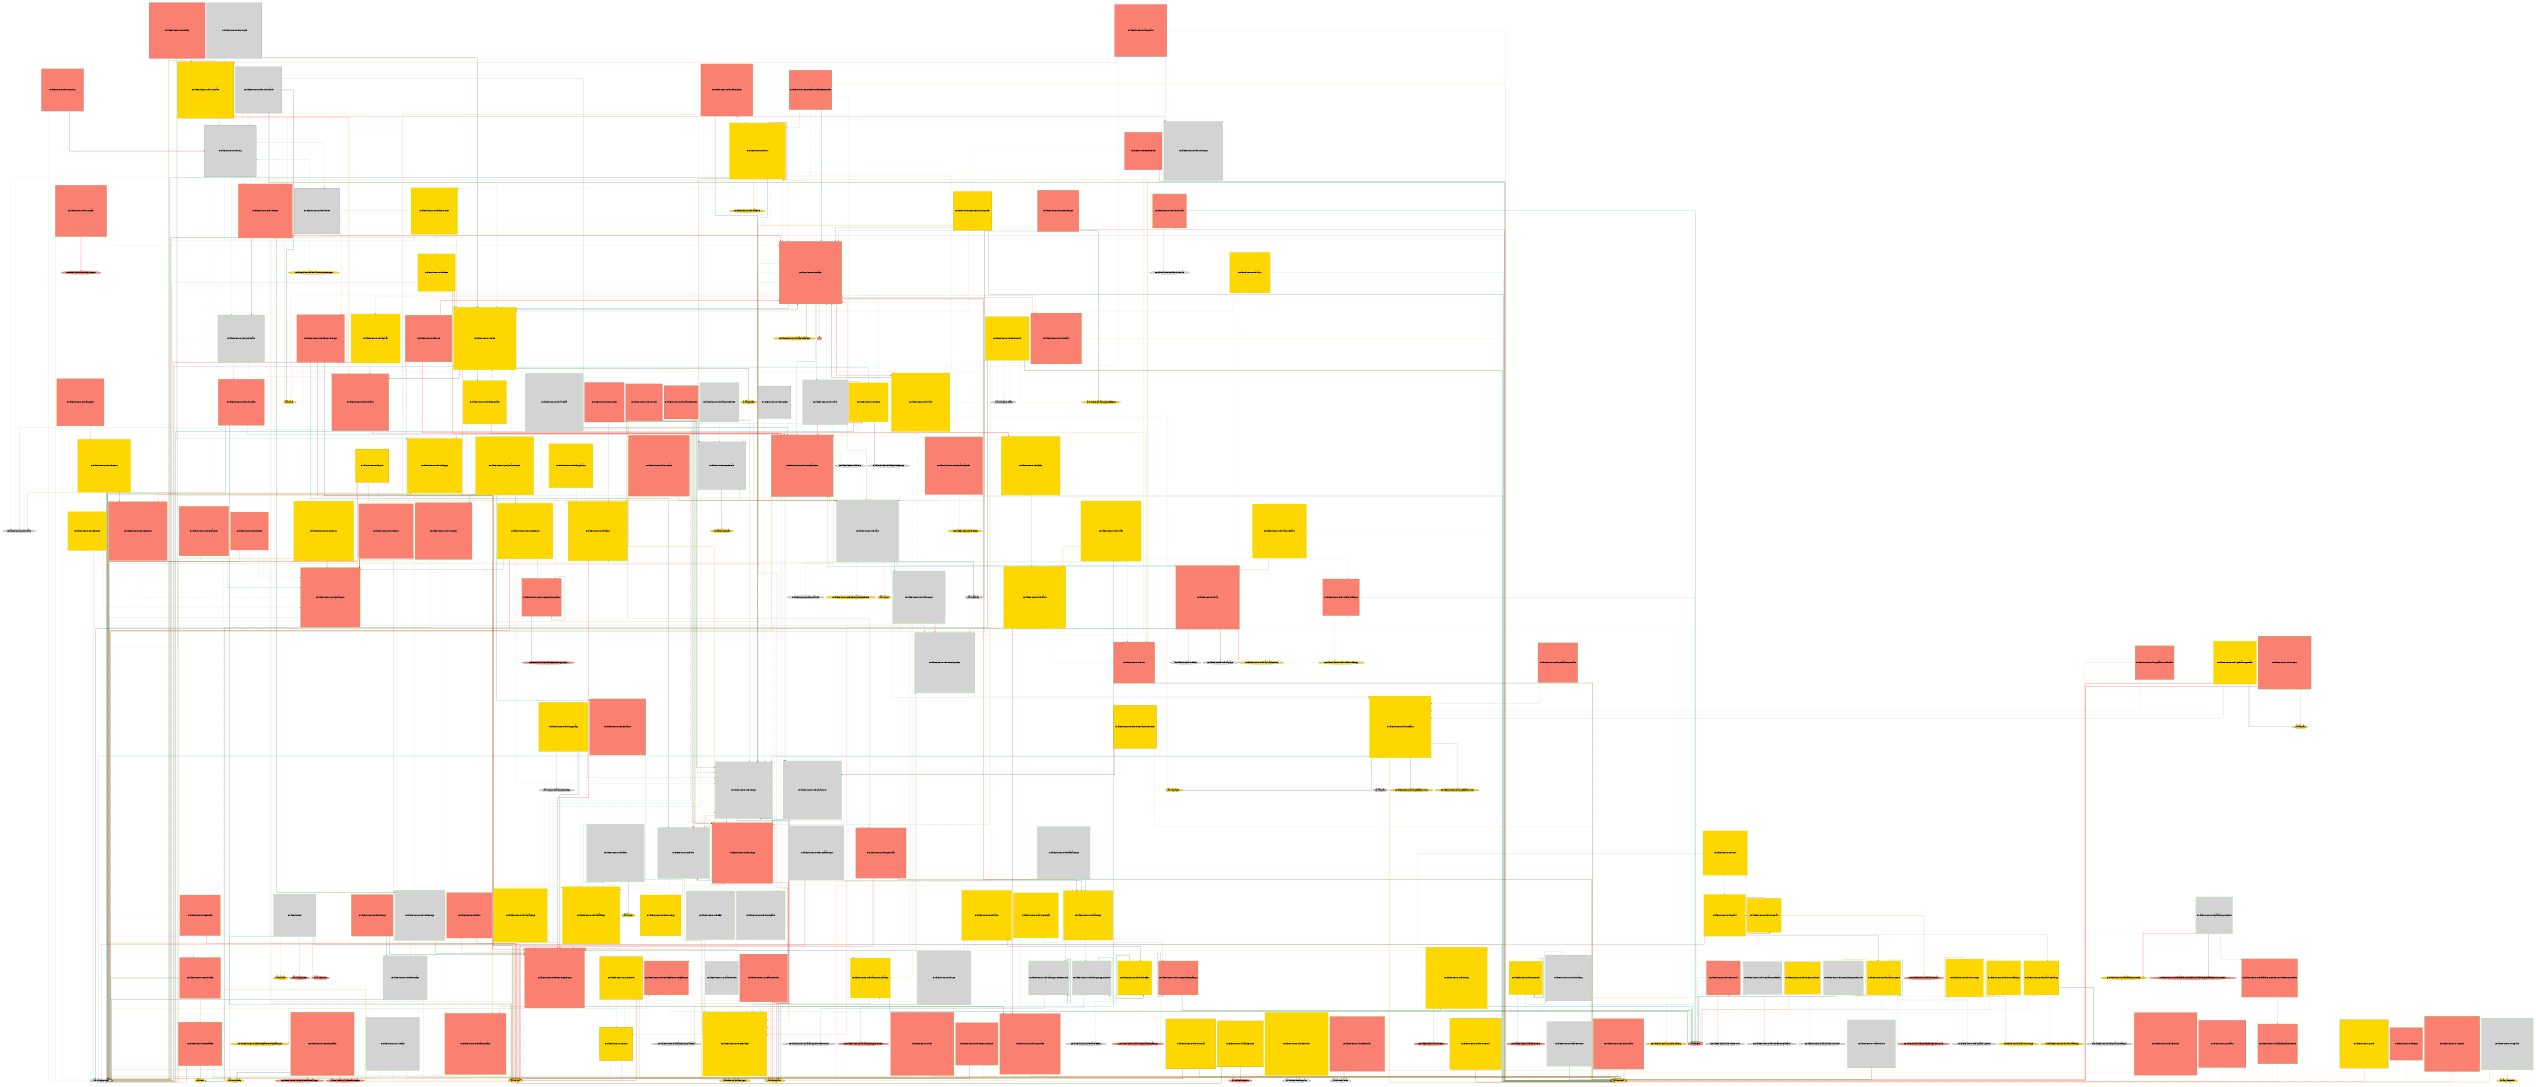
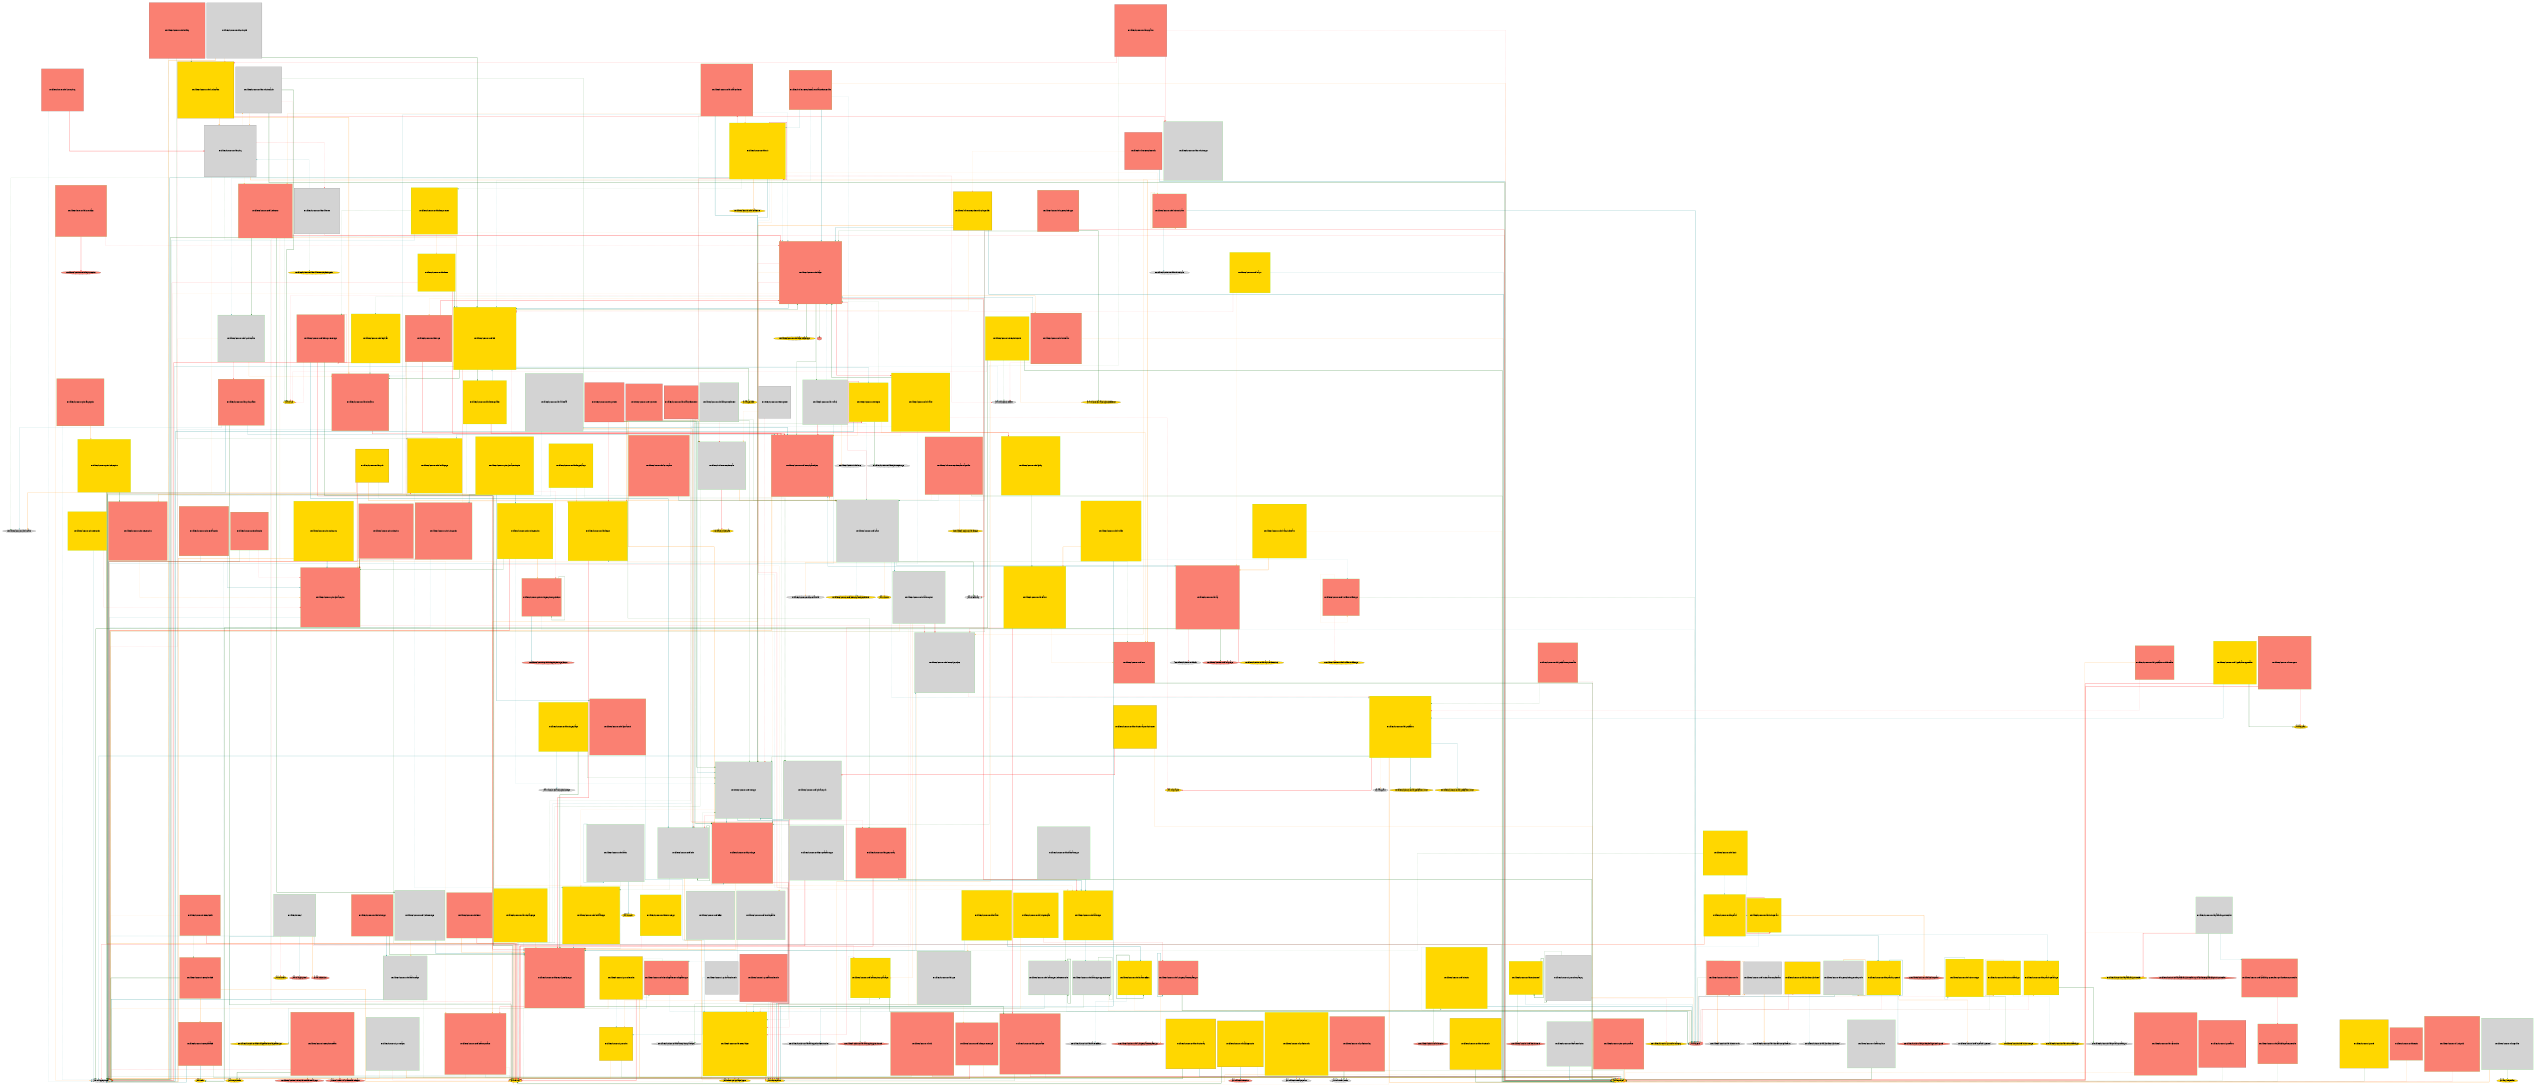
(1220, 663) -> (1220, 663)
